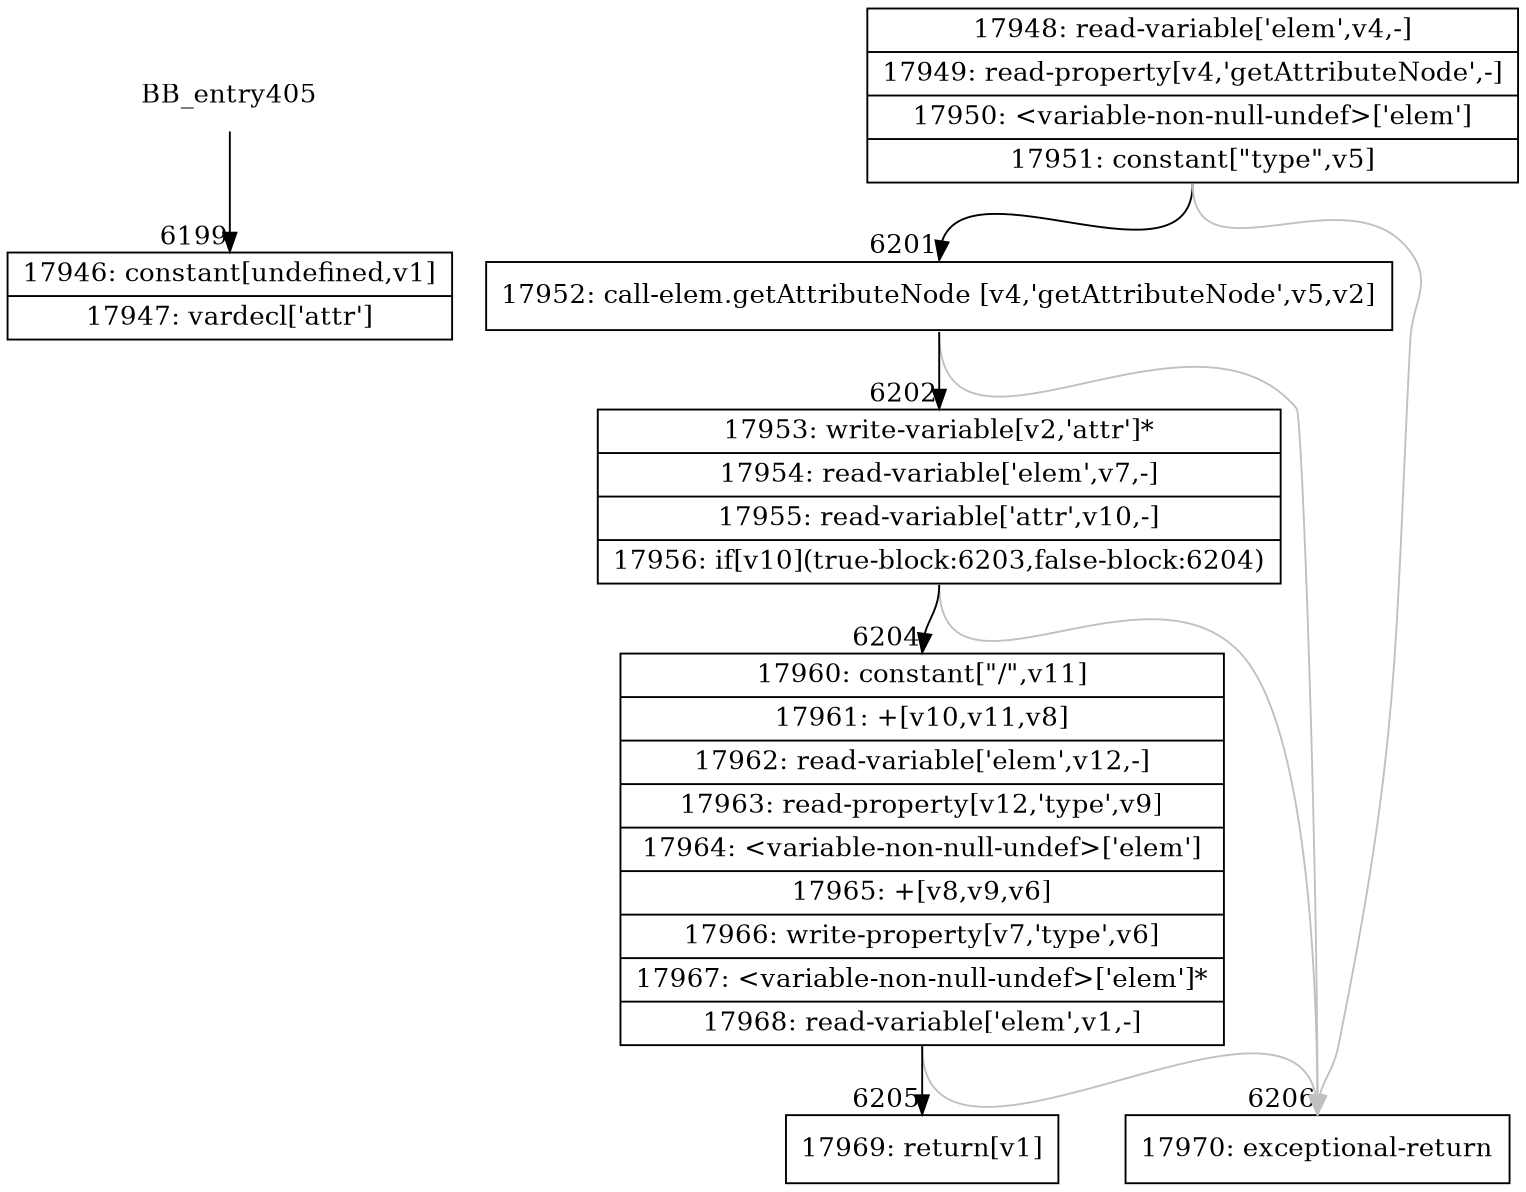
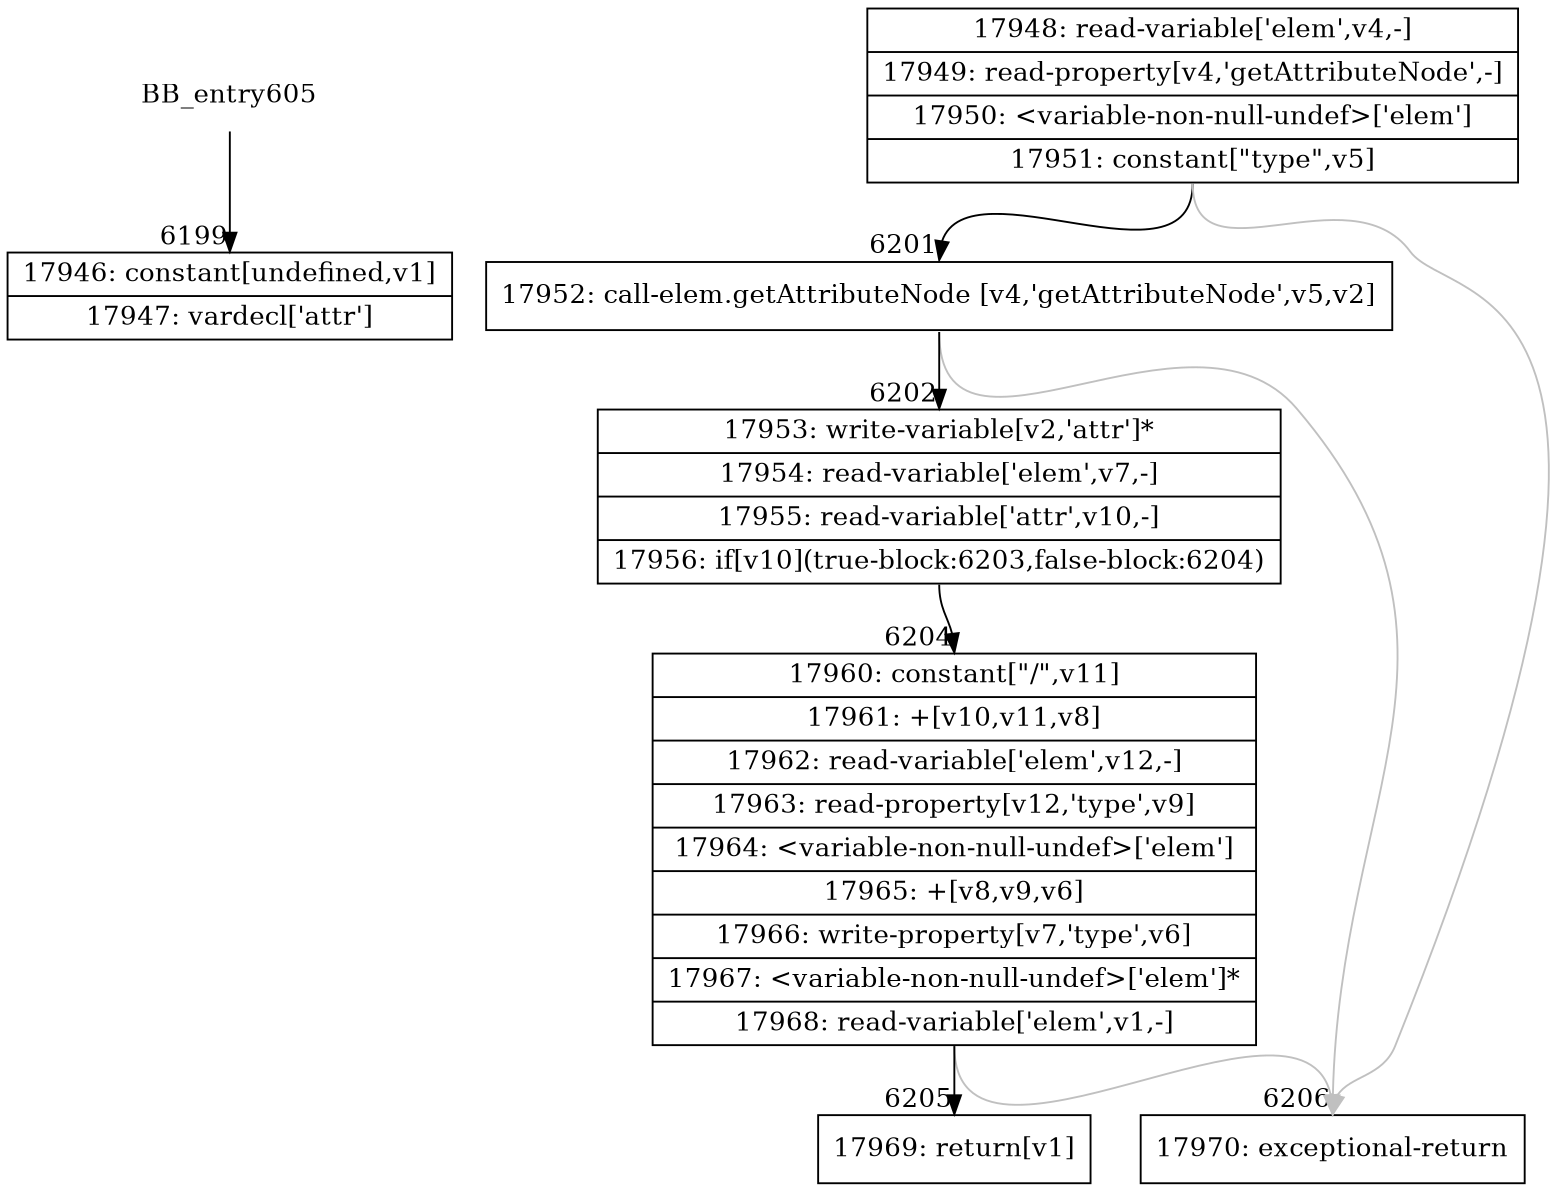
(230, 96) -> (230, 96)
(1267, 700) -> none
